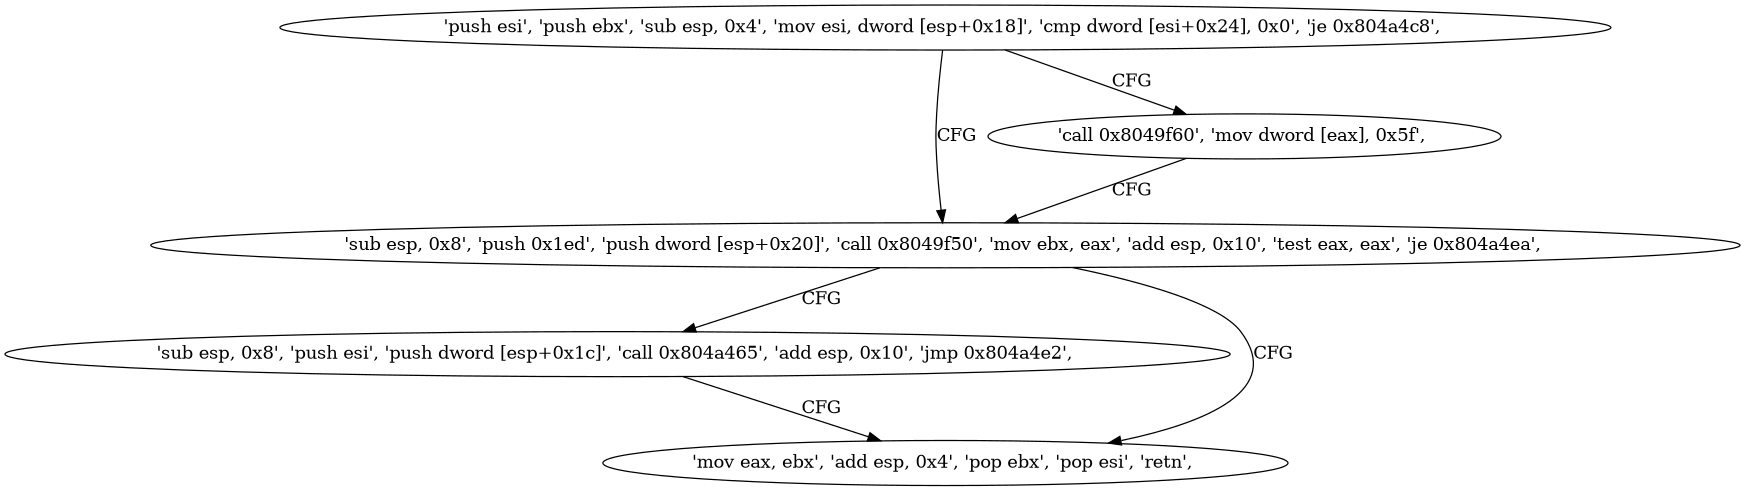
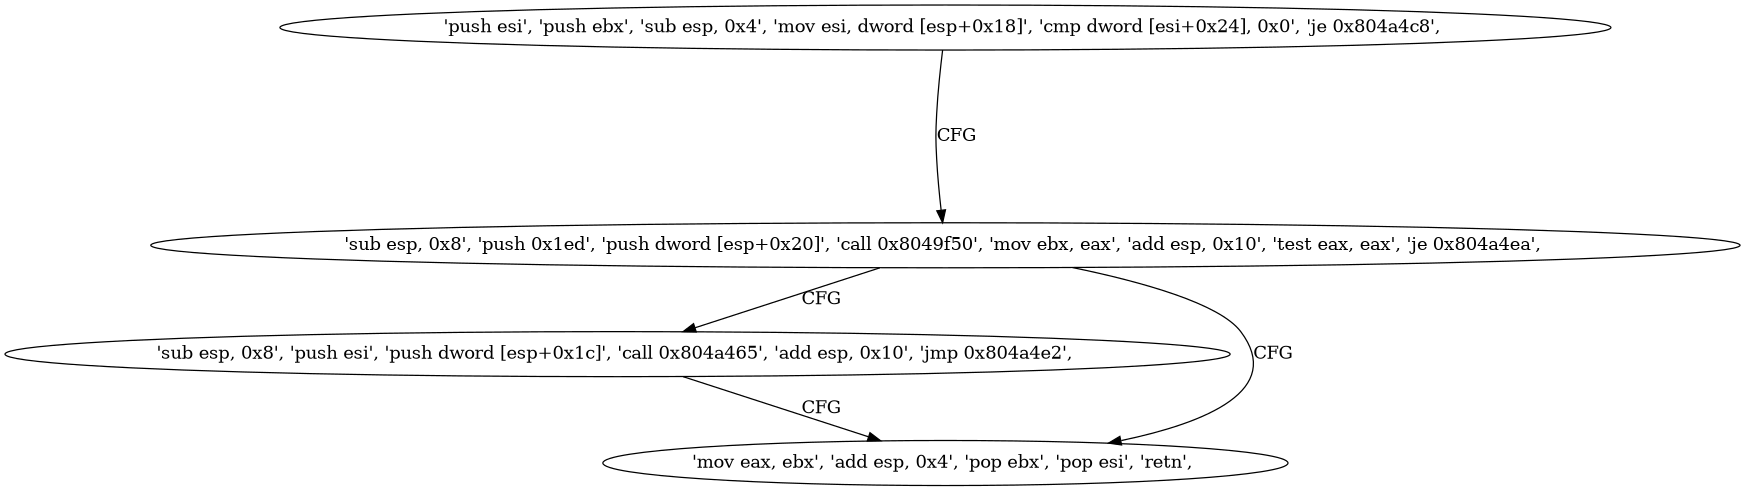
(1245, 136) -> none
